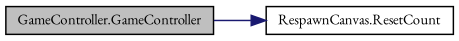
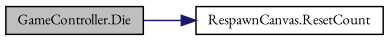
(110, 20) -> (75, 20)
